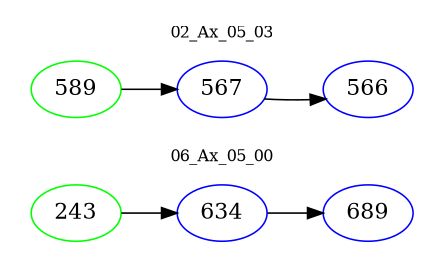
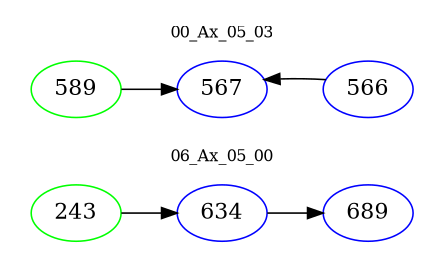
(222, 34) -> (222, 34)
(287, 100) -> (303, 79)
